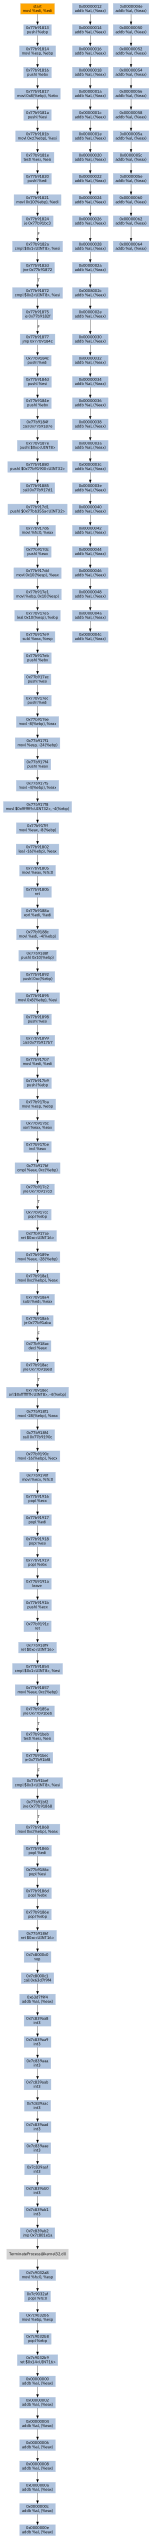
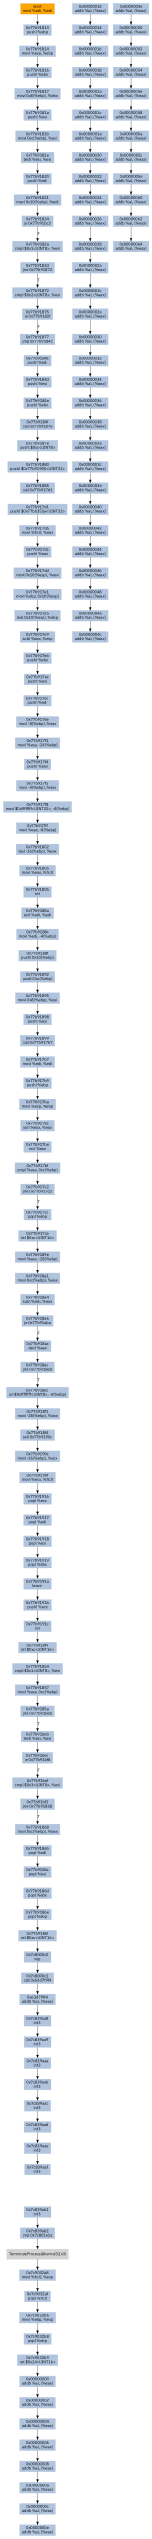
(38, 1881) -> none
(38, 2191) -> none
